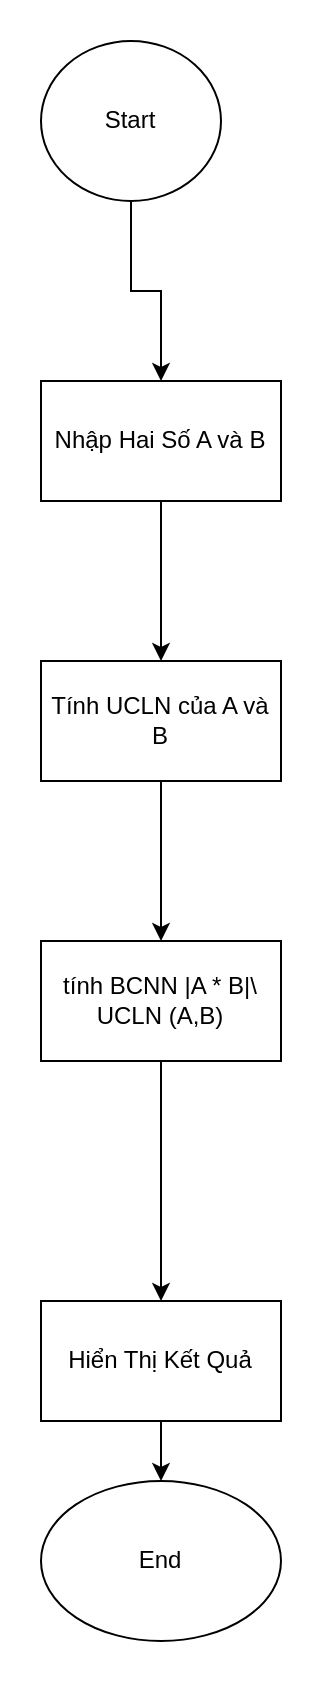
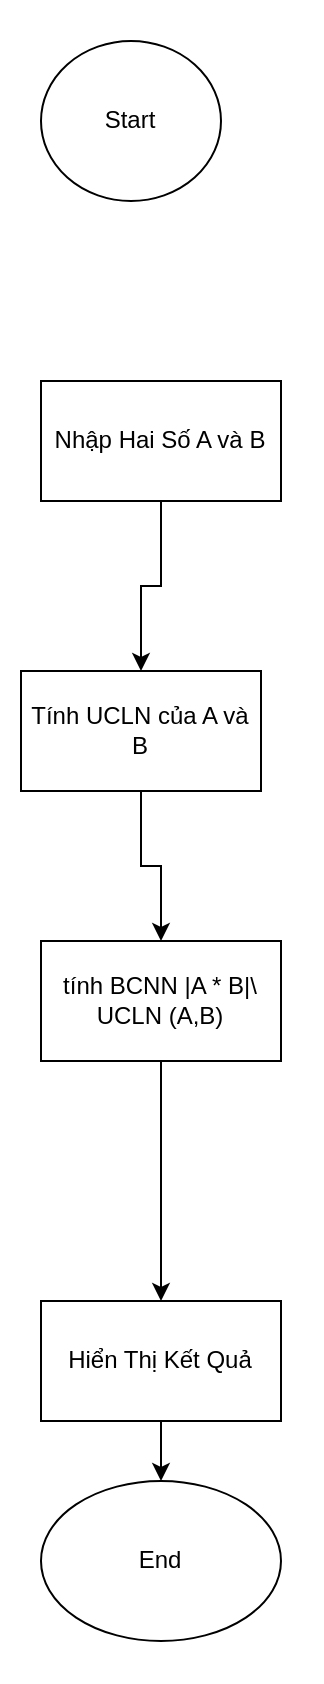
(139, 291) -> none
(161, 721) -> (141, 731)
